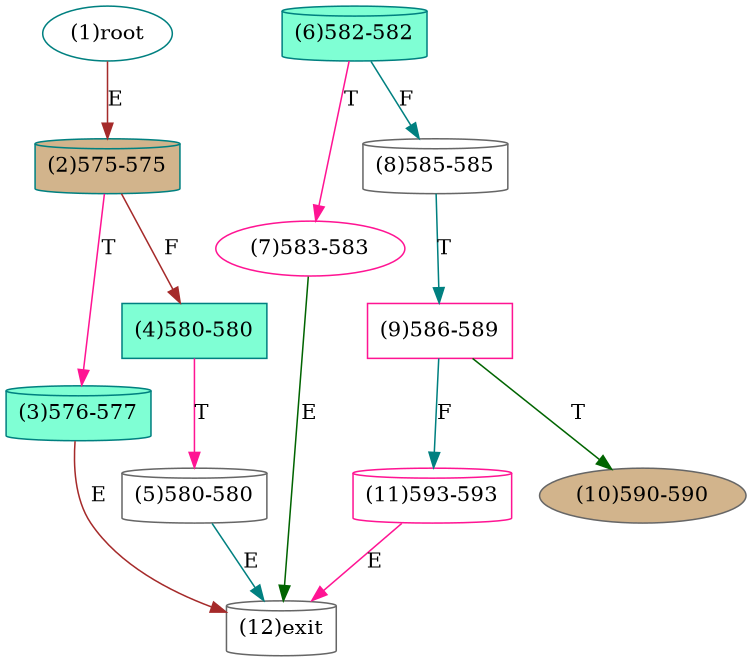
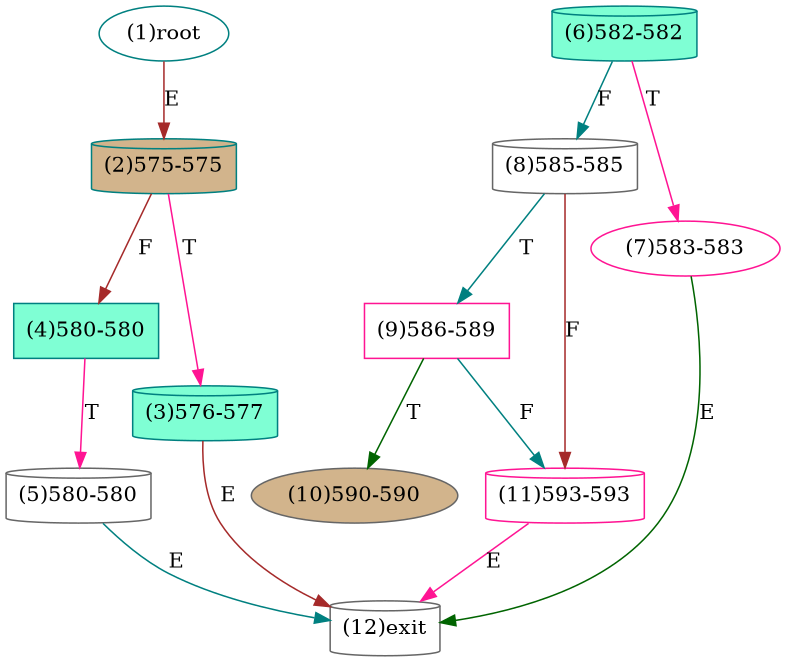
none -> (565, 323)
